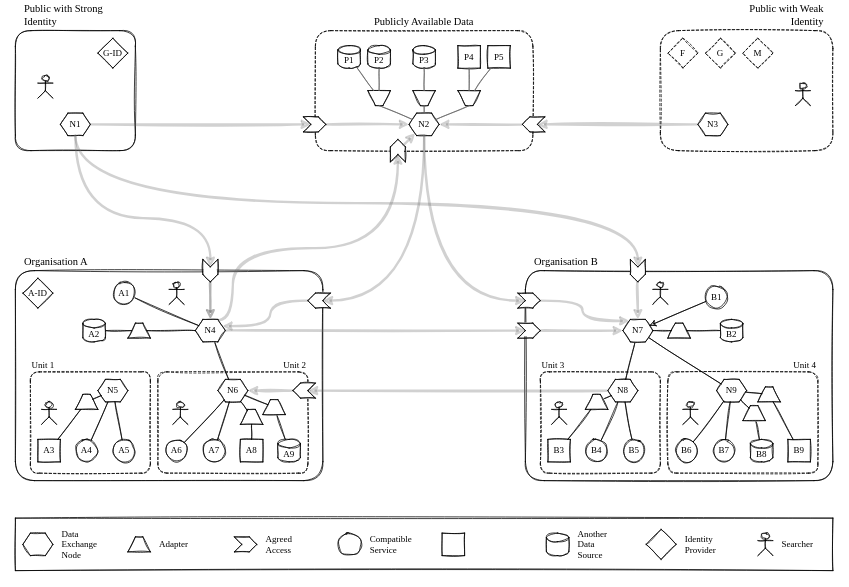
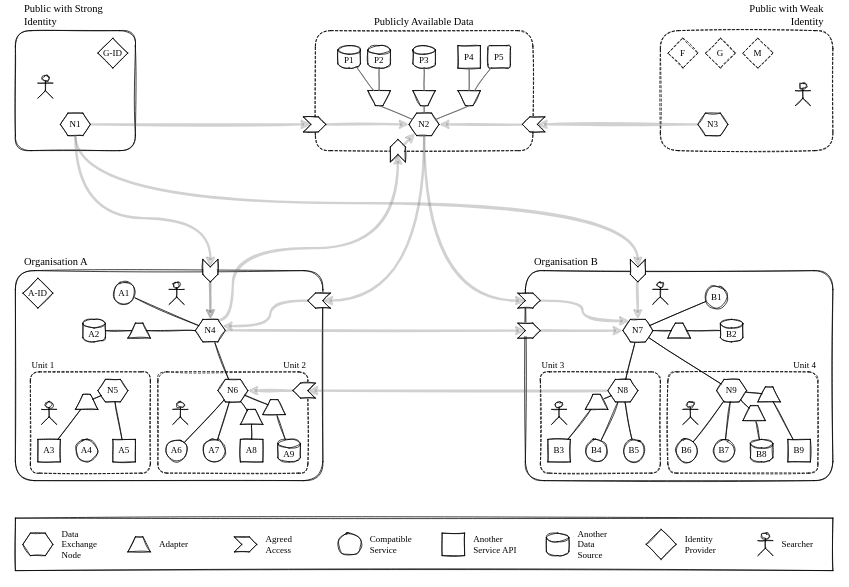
(499, 57) -> (499, 57)
(655, 323) -> (654, 323)
(100, 420) -> none
(124, 450) -> (124, 450)
none -> (495, 544)
